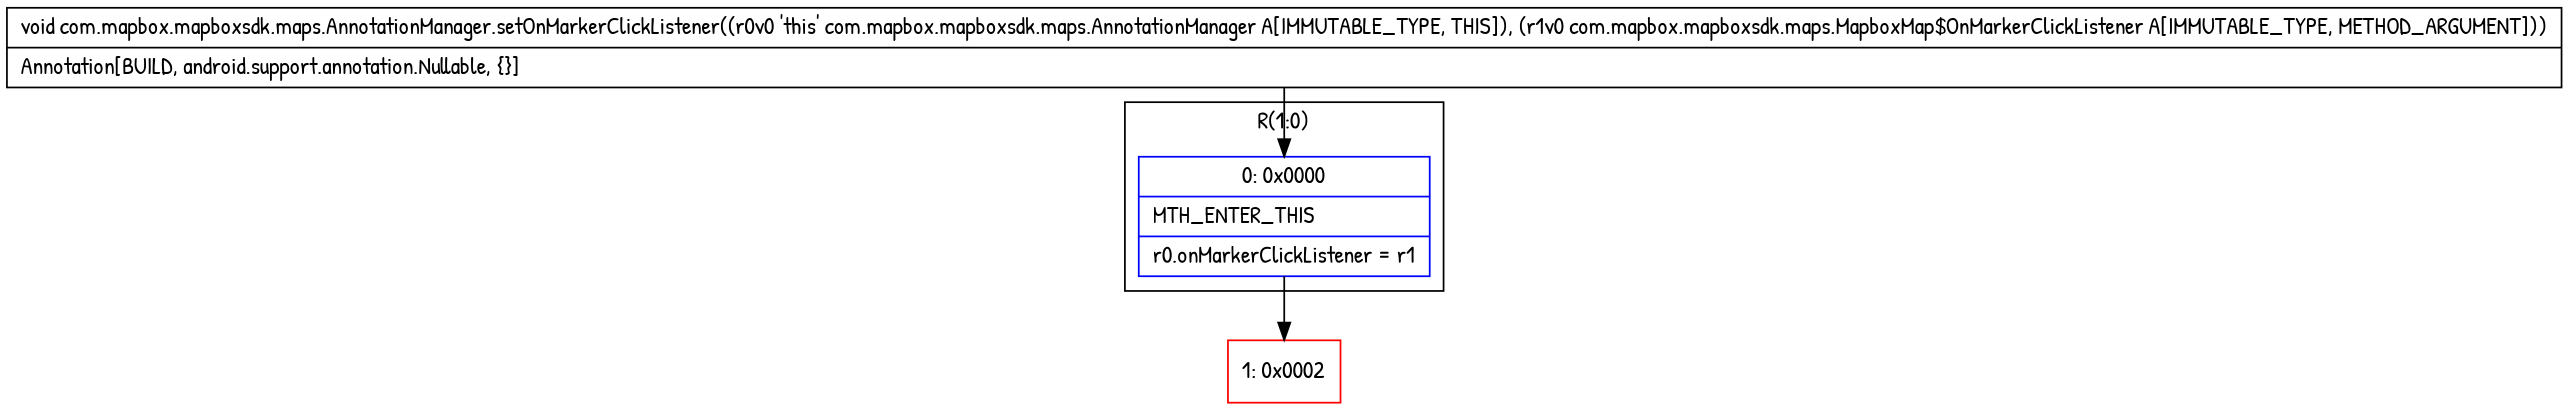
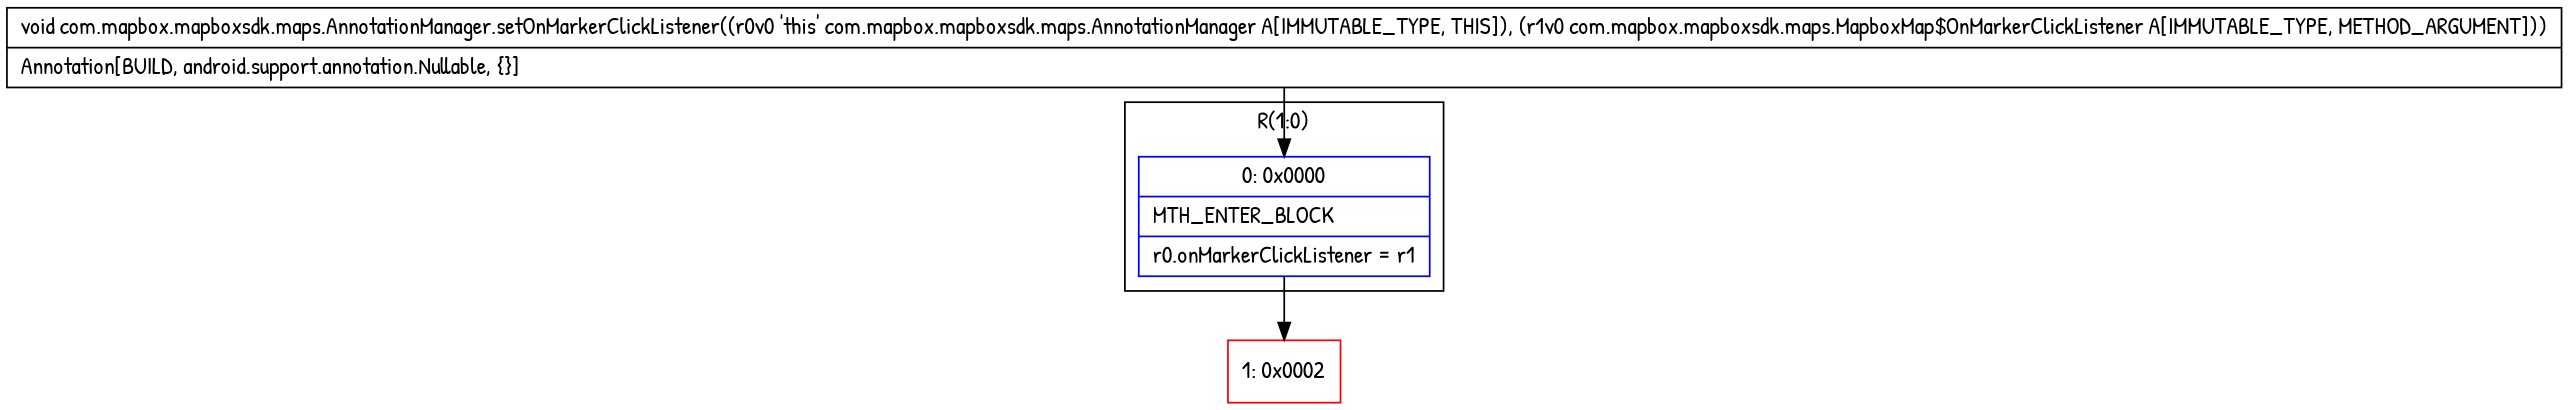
(1234, 216) -> (1244, 216)
